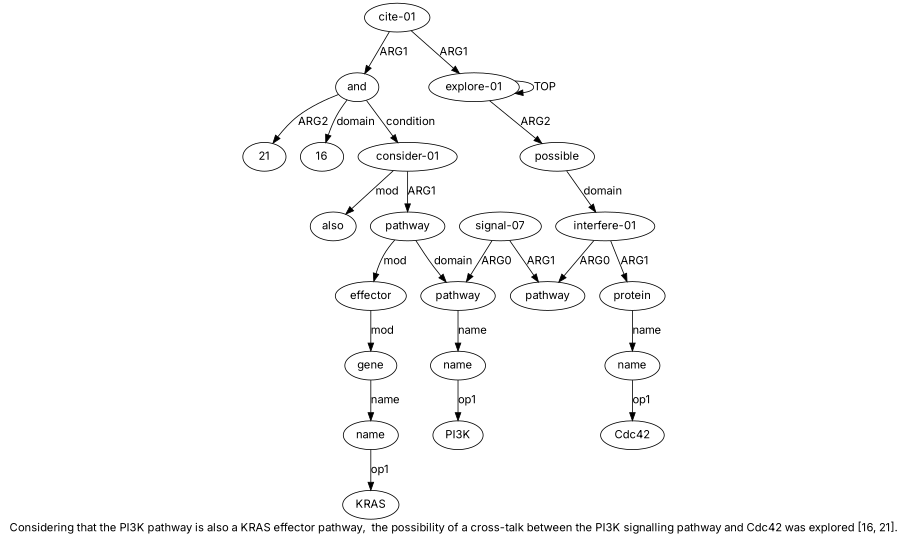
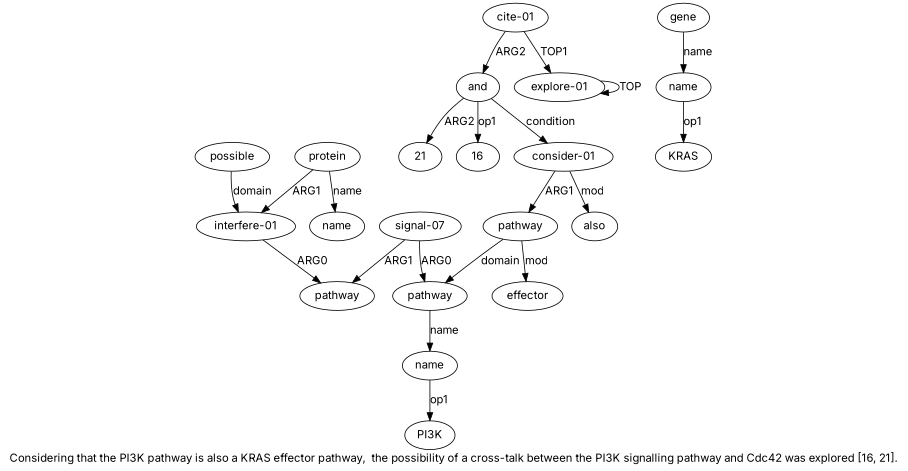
(394, 52) -> (511, 52)
(454, 52) -> (554, 52)
(513, 120) -> none
(356, 122) -> (487, 122)
(617, 258) -> (290, 189)
(371, 327) -> none
(632, 435) -> none
